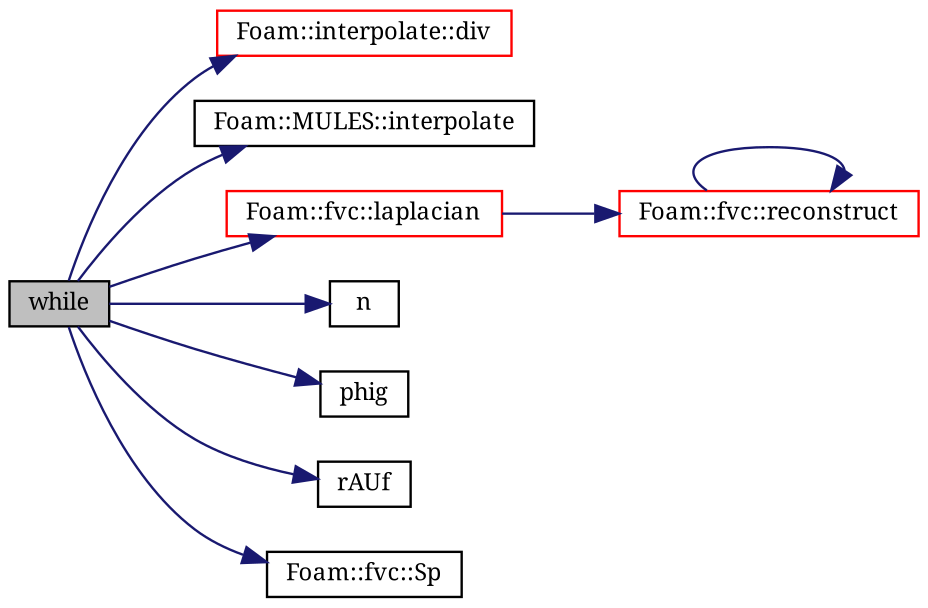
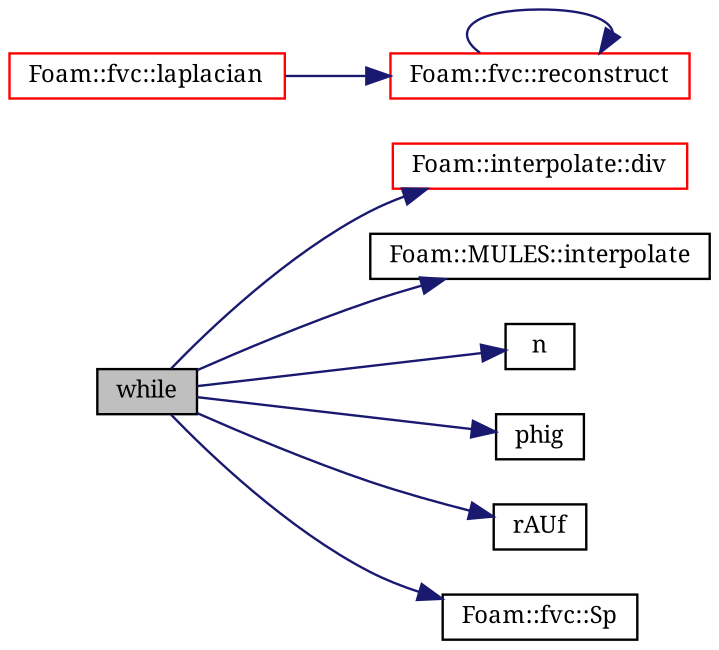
(180, 263) -> none
